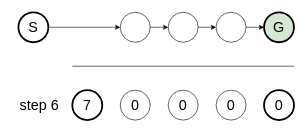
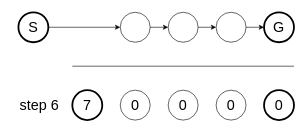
(279, 27) -> (279, 27)
